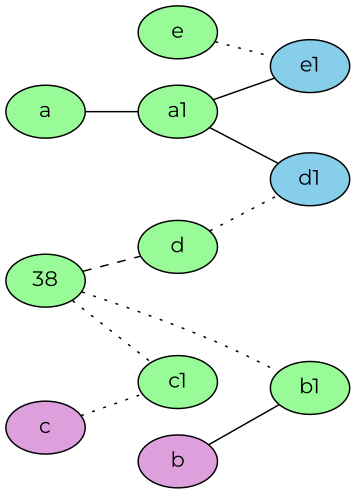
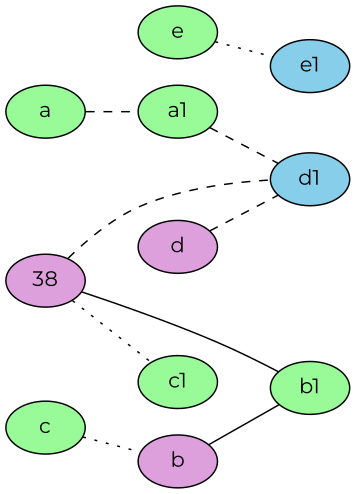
(244, 89) -> none
(112, 112) -> (112, 112)
(244, 146) -> (244, 146)
(244, 213) -> (244, 213)
(178, 247) -> (178, 247)
(112, 264) -> (161, 199)
(46, 281) -> (46, 281)
(182, 328) -> (182, 328)
(112, 405) -> (112, 445)
(46, 428) -> (46, 428)
